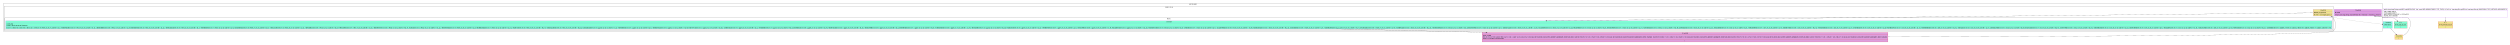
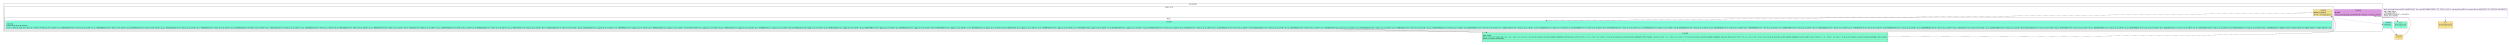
(1685, 37) -> (1685, 37)
